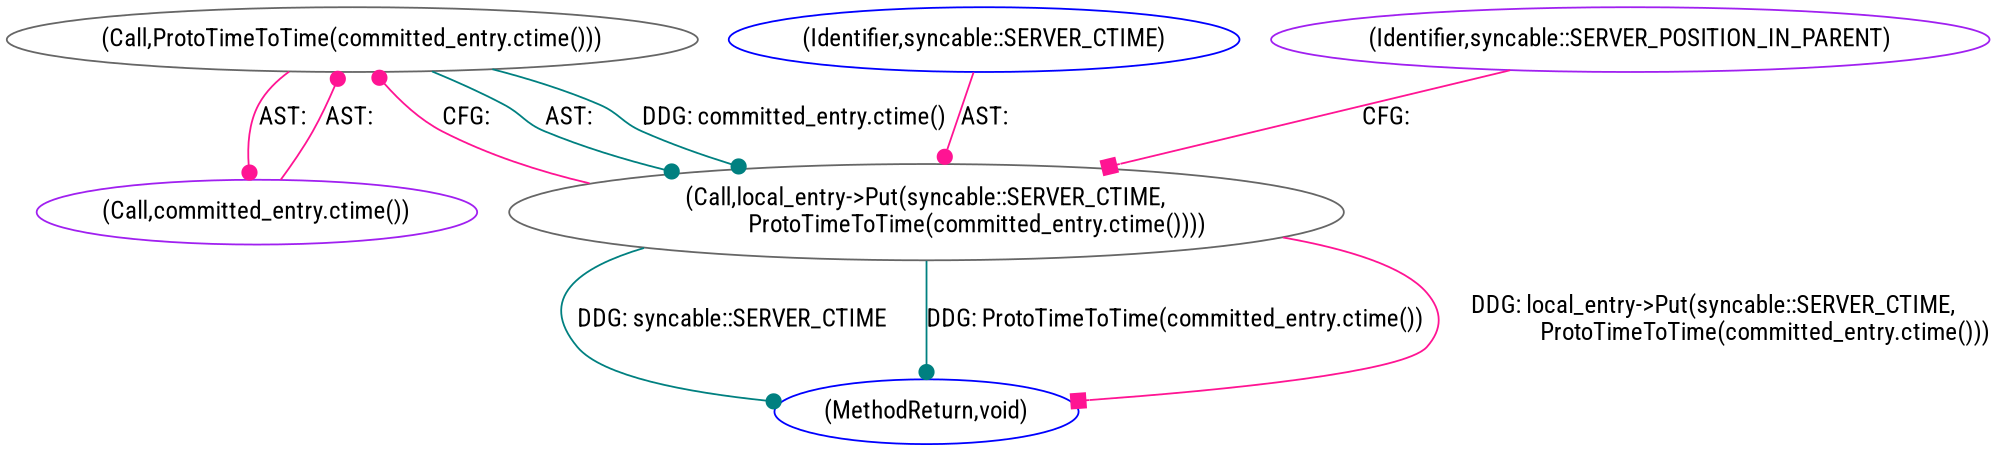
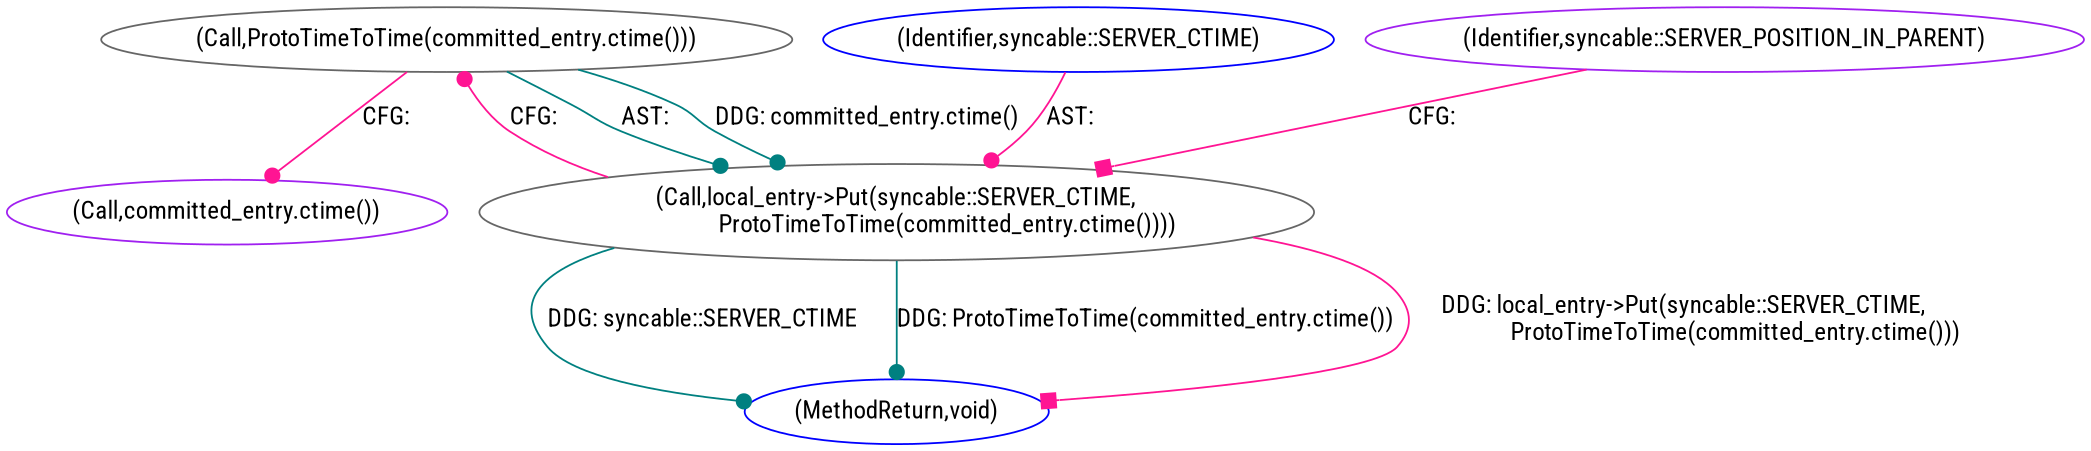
(286, 118) -> (389, 118)
(311, 135) -> none
